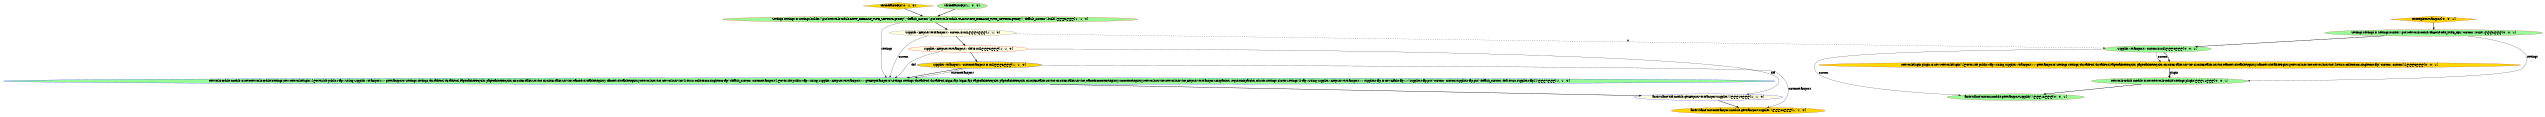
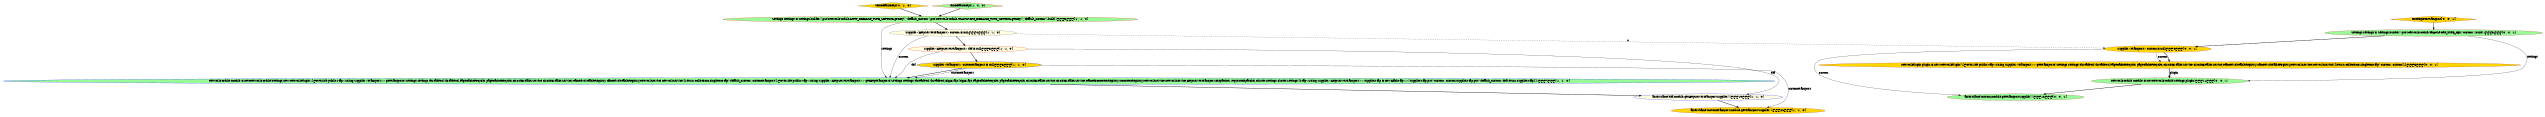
(962, 6) -> (967, 6)
(2157, 49) -> (2157, 49)
